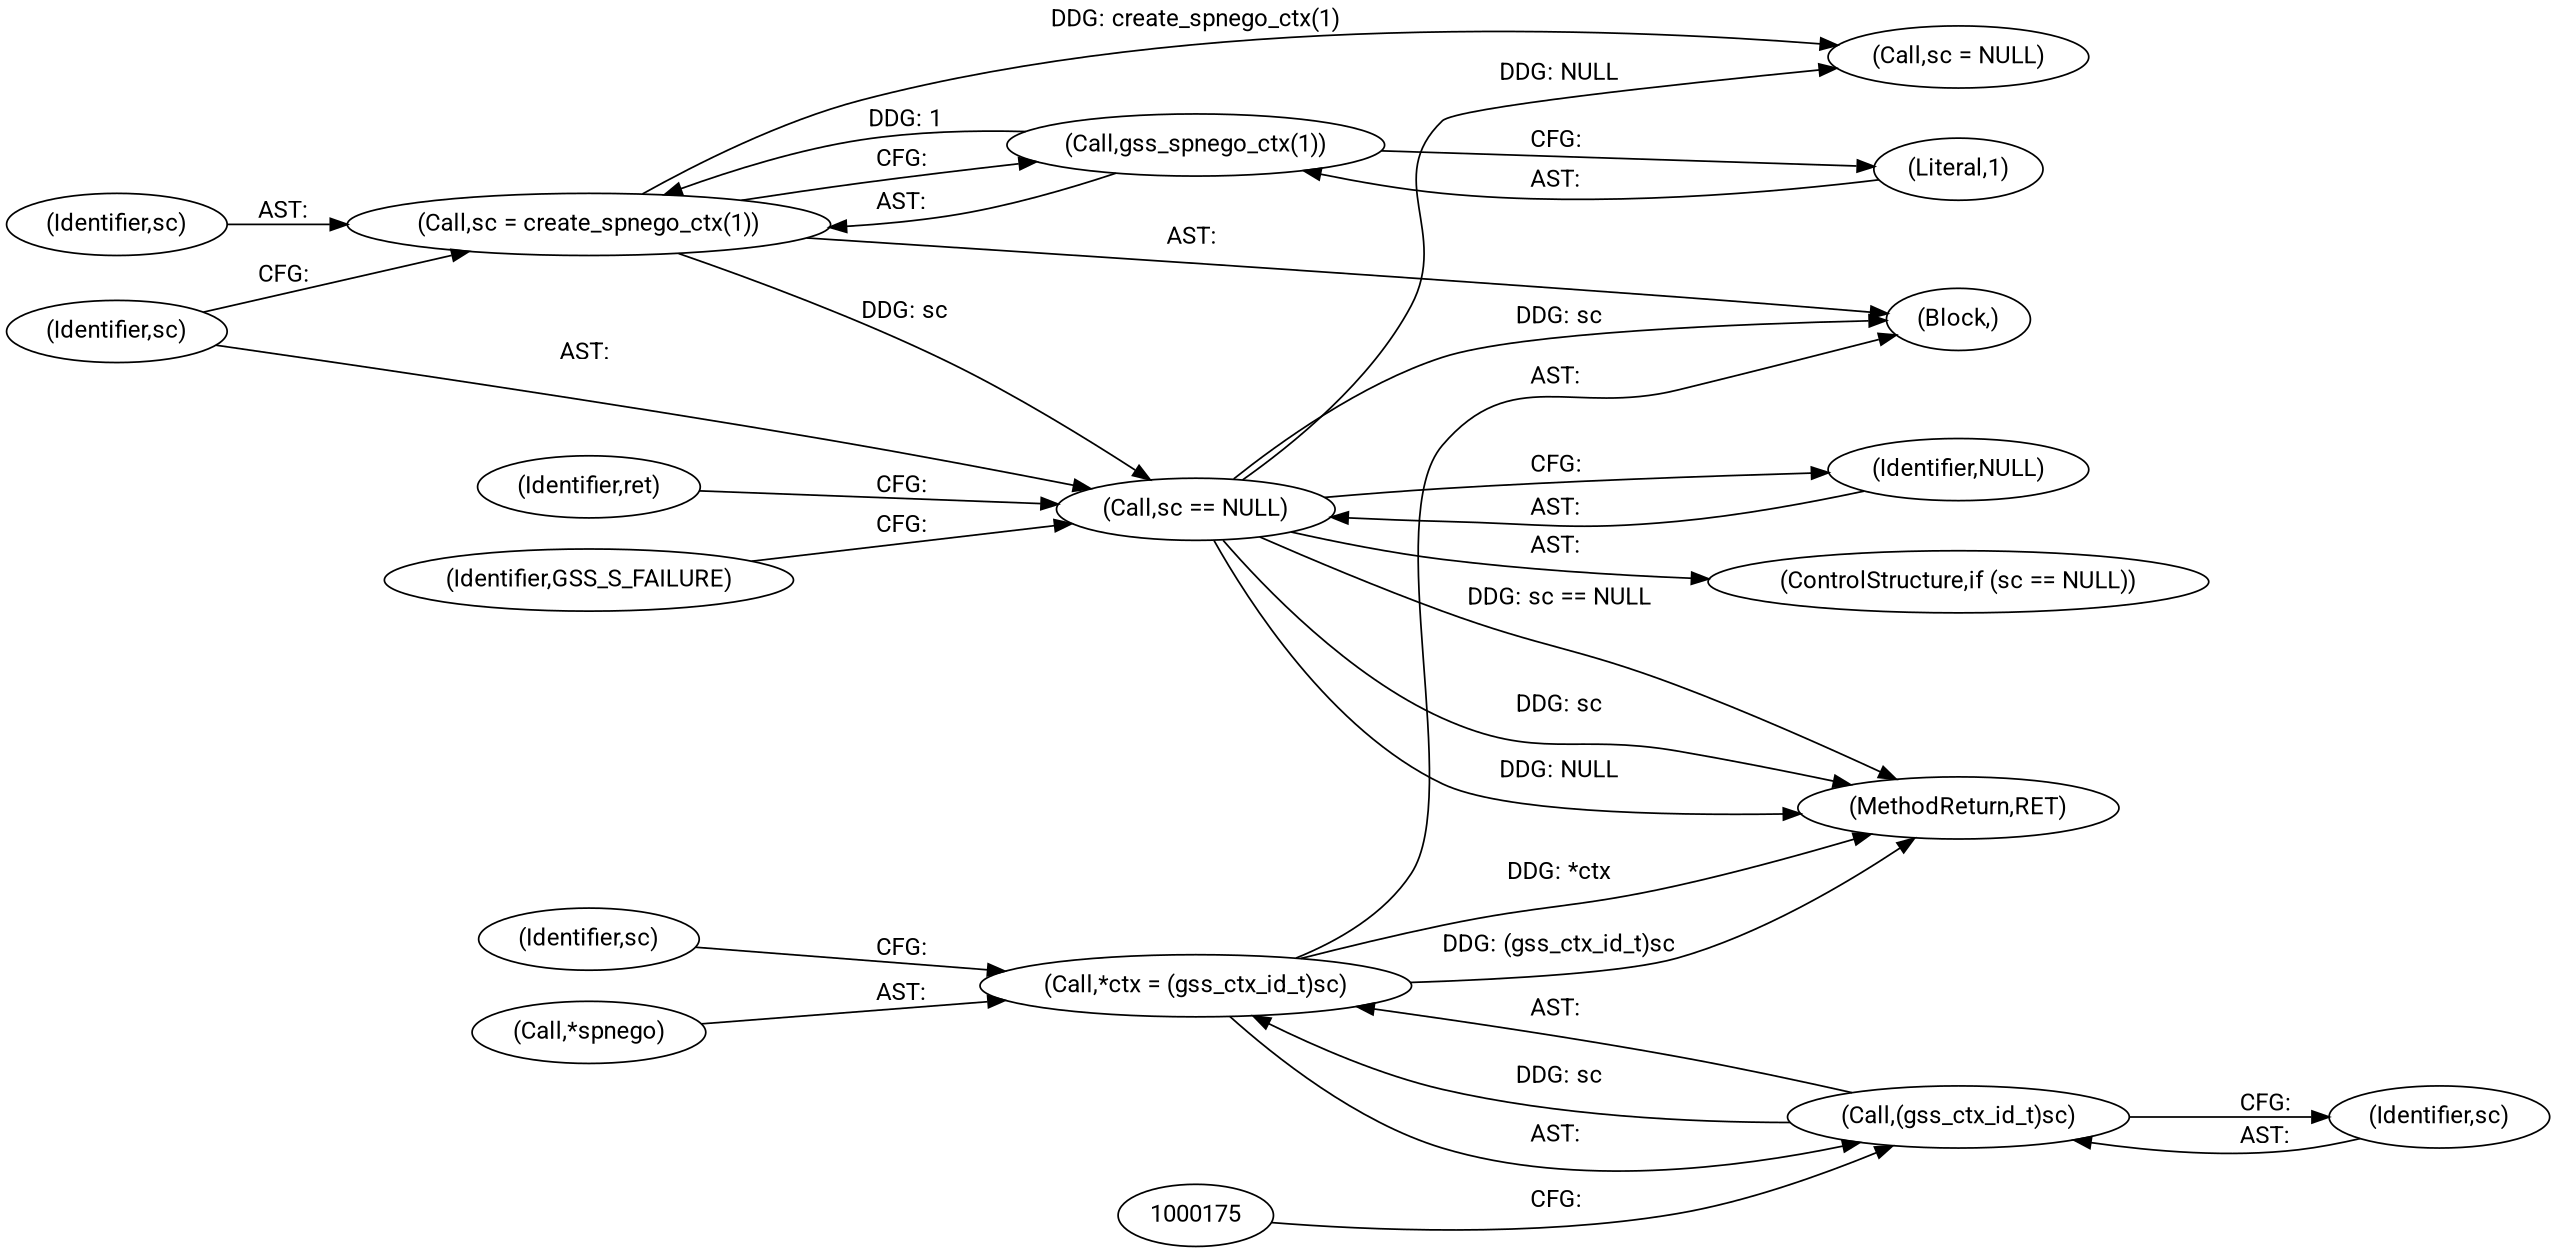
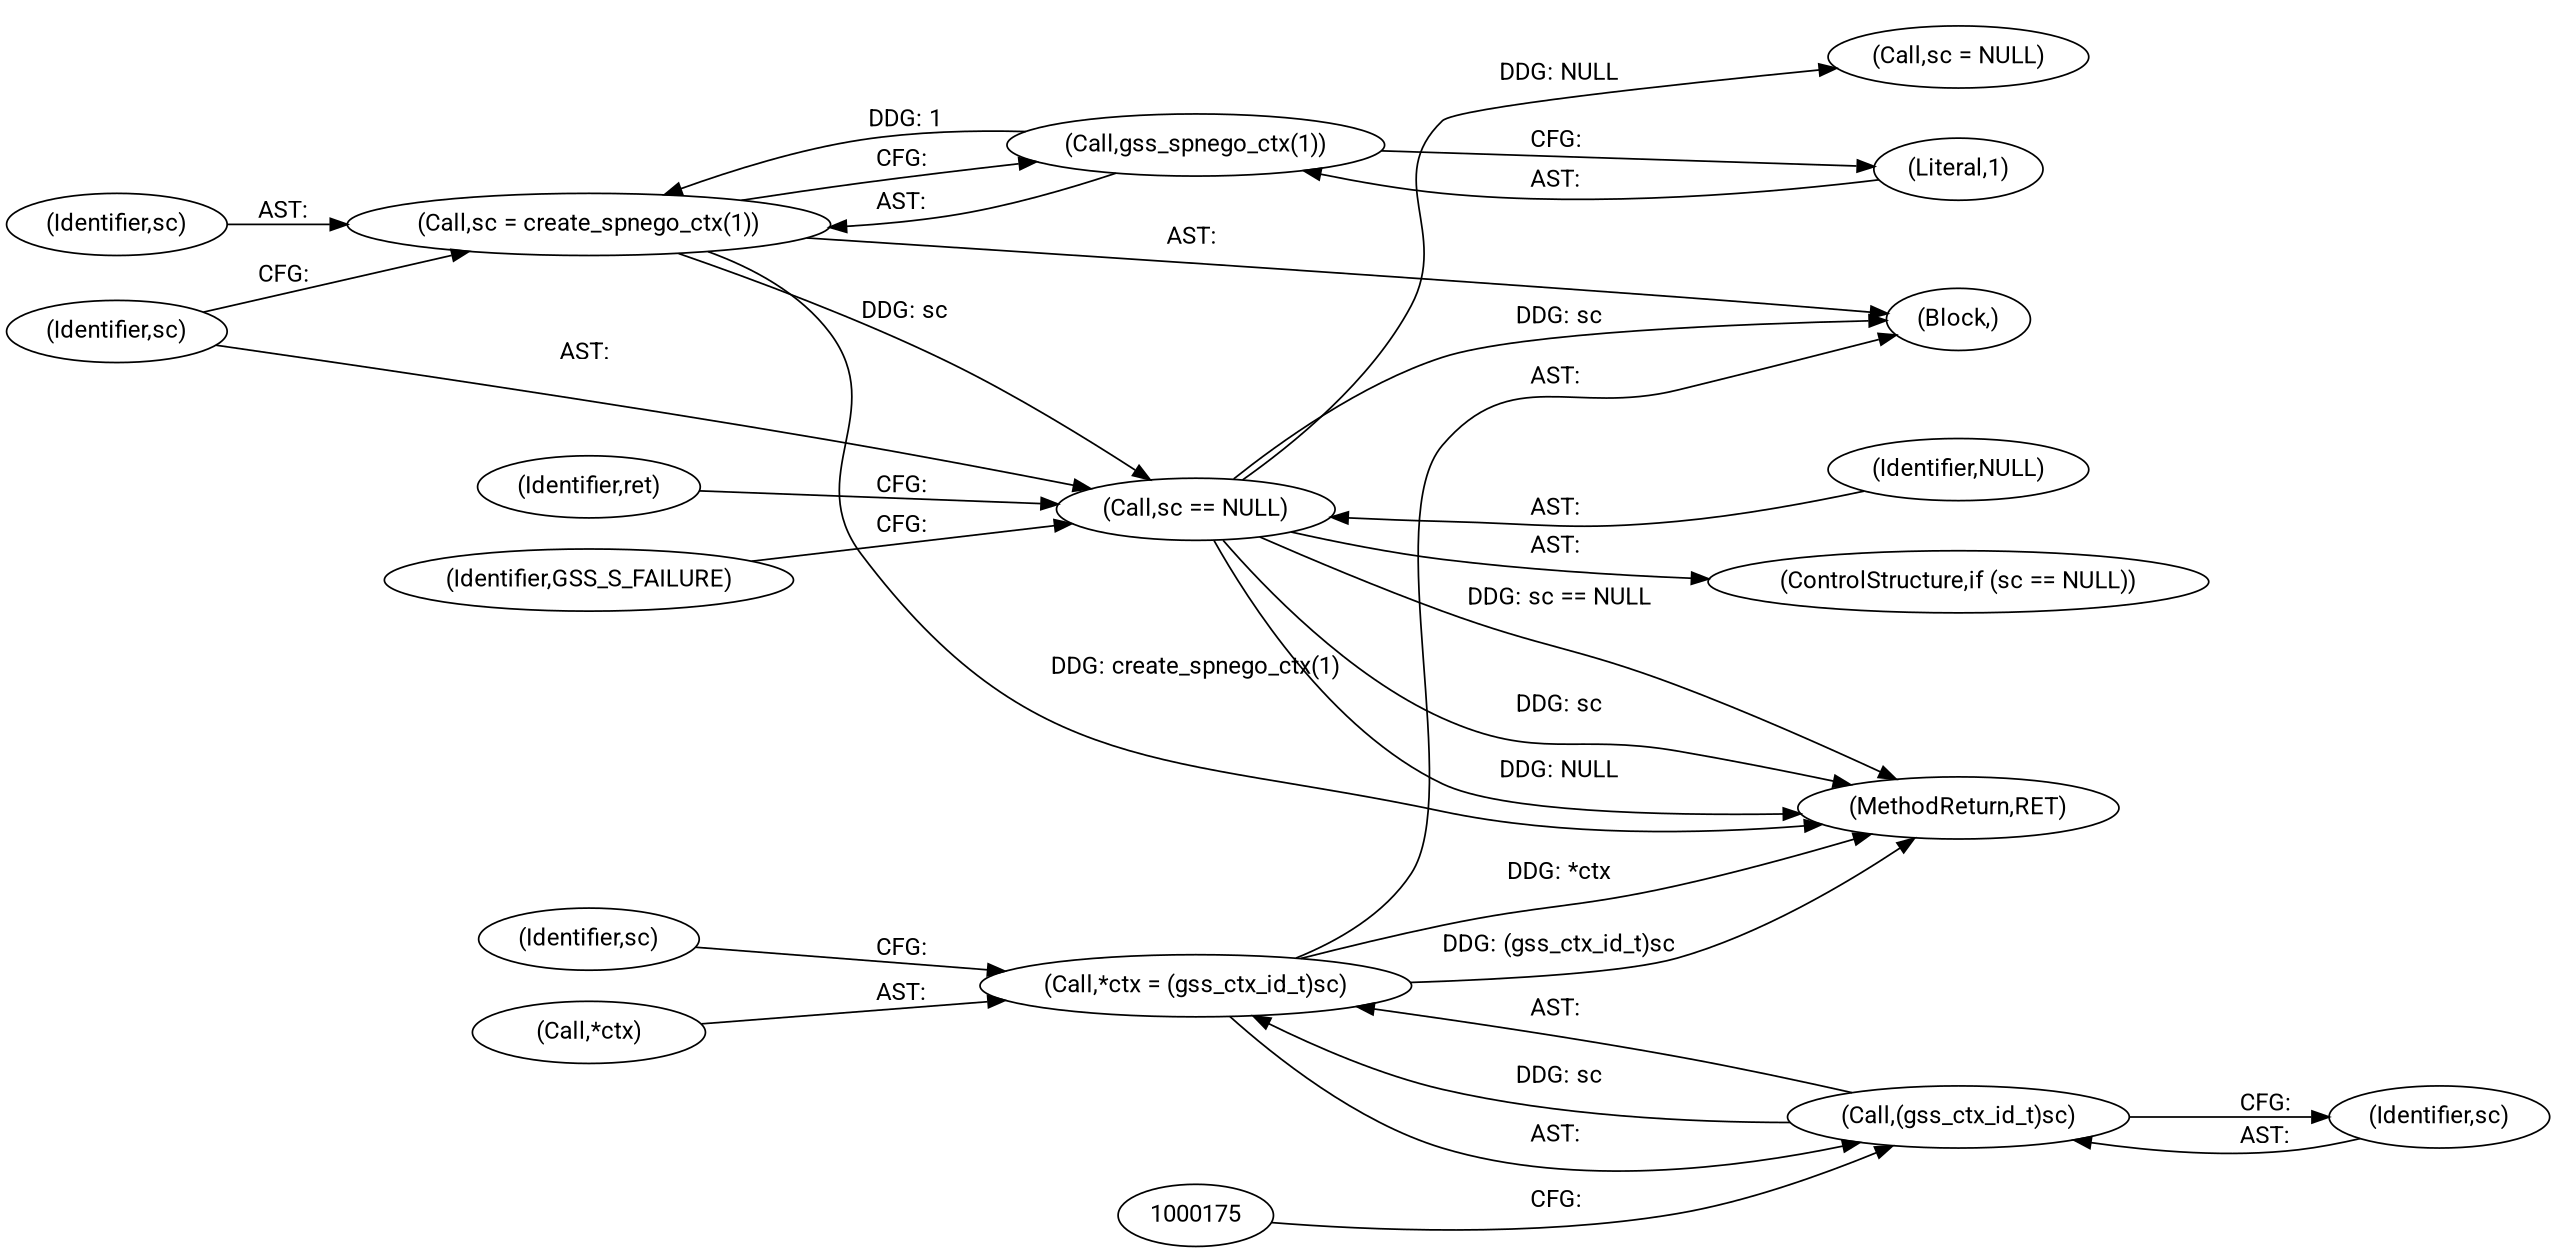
(1219, 43) -> (1112, 745)
(1568, 482) -> none
(589, 1032) -> (589, 1032)
